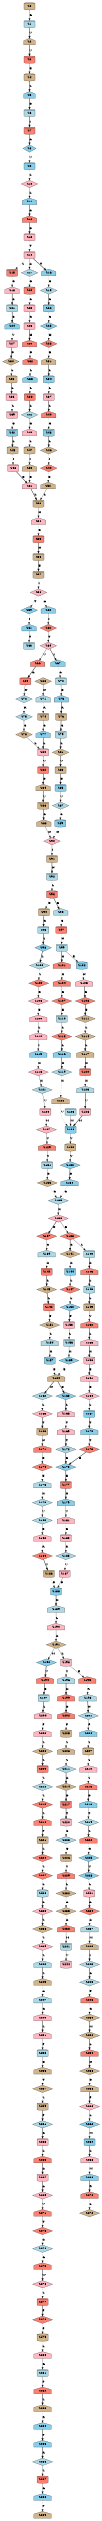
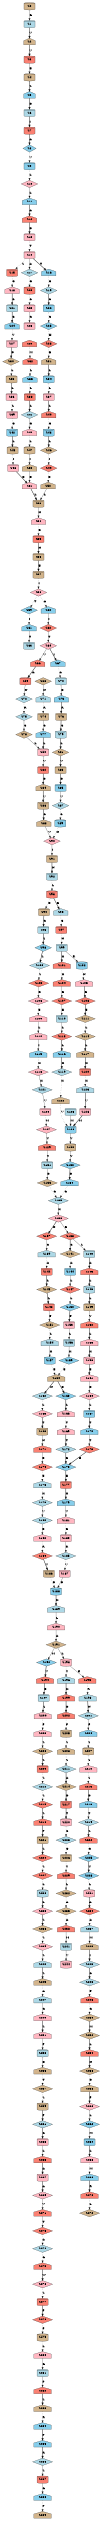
(30, 334) -> none
(31, 353) -> (31, 353)
(50, 832) -> (50, 832)
